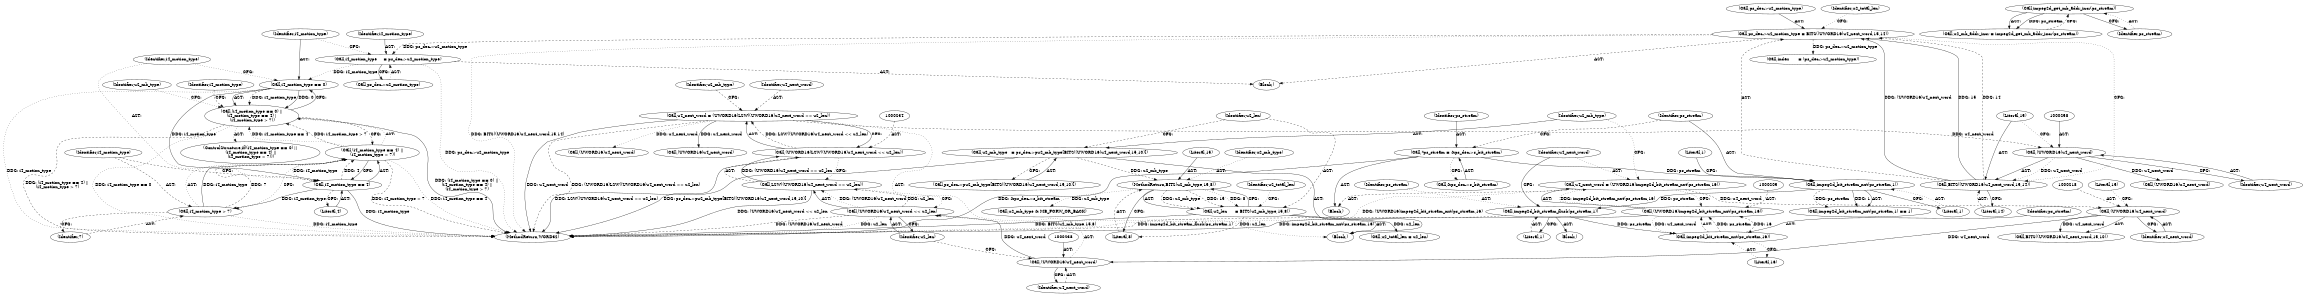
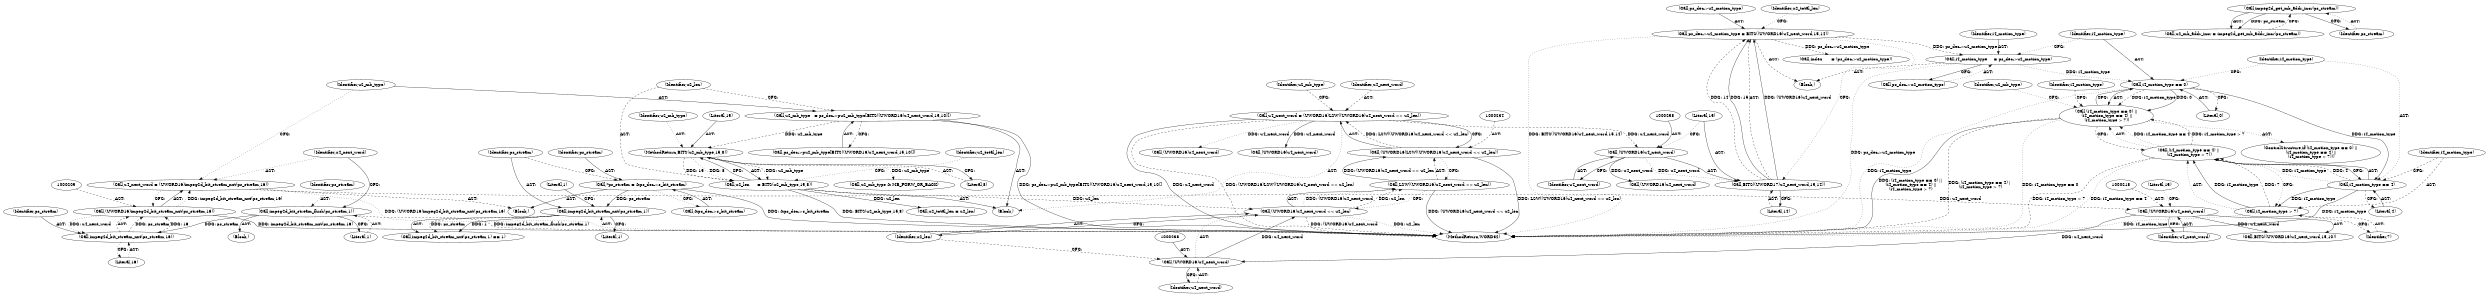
none -> (2213, 116)
(1984, 185) -> (1778, 185)
(1712, 193) -> none
(1195, 234) -> (1016, 199)
